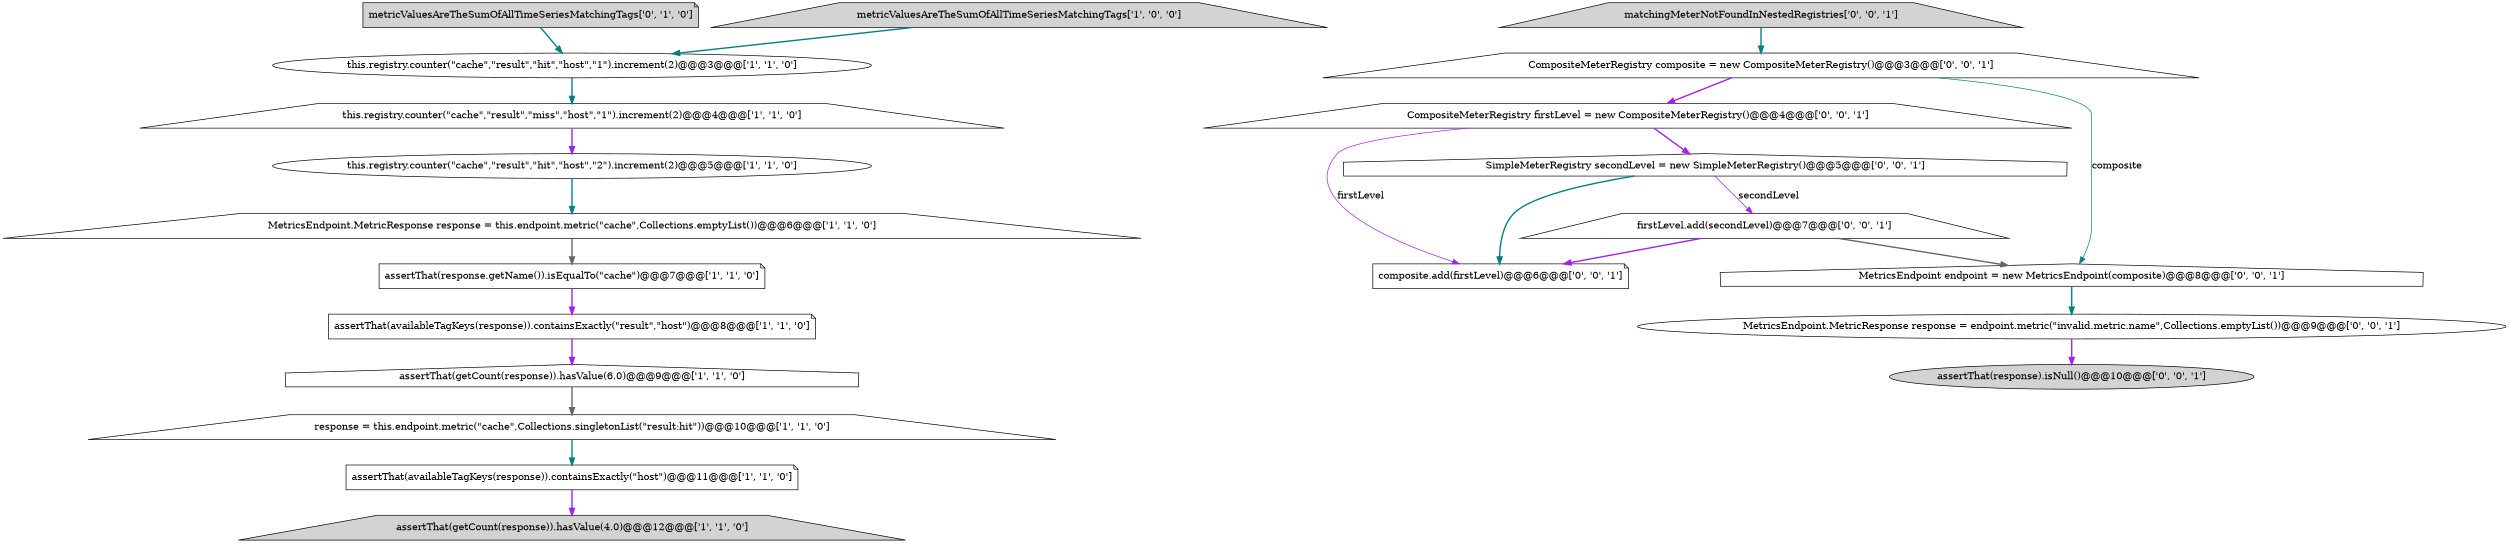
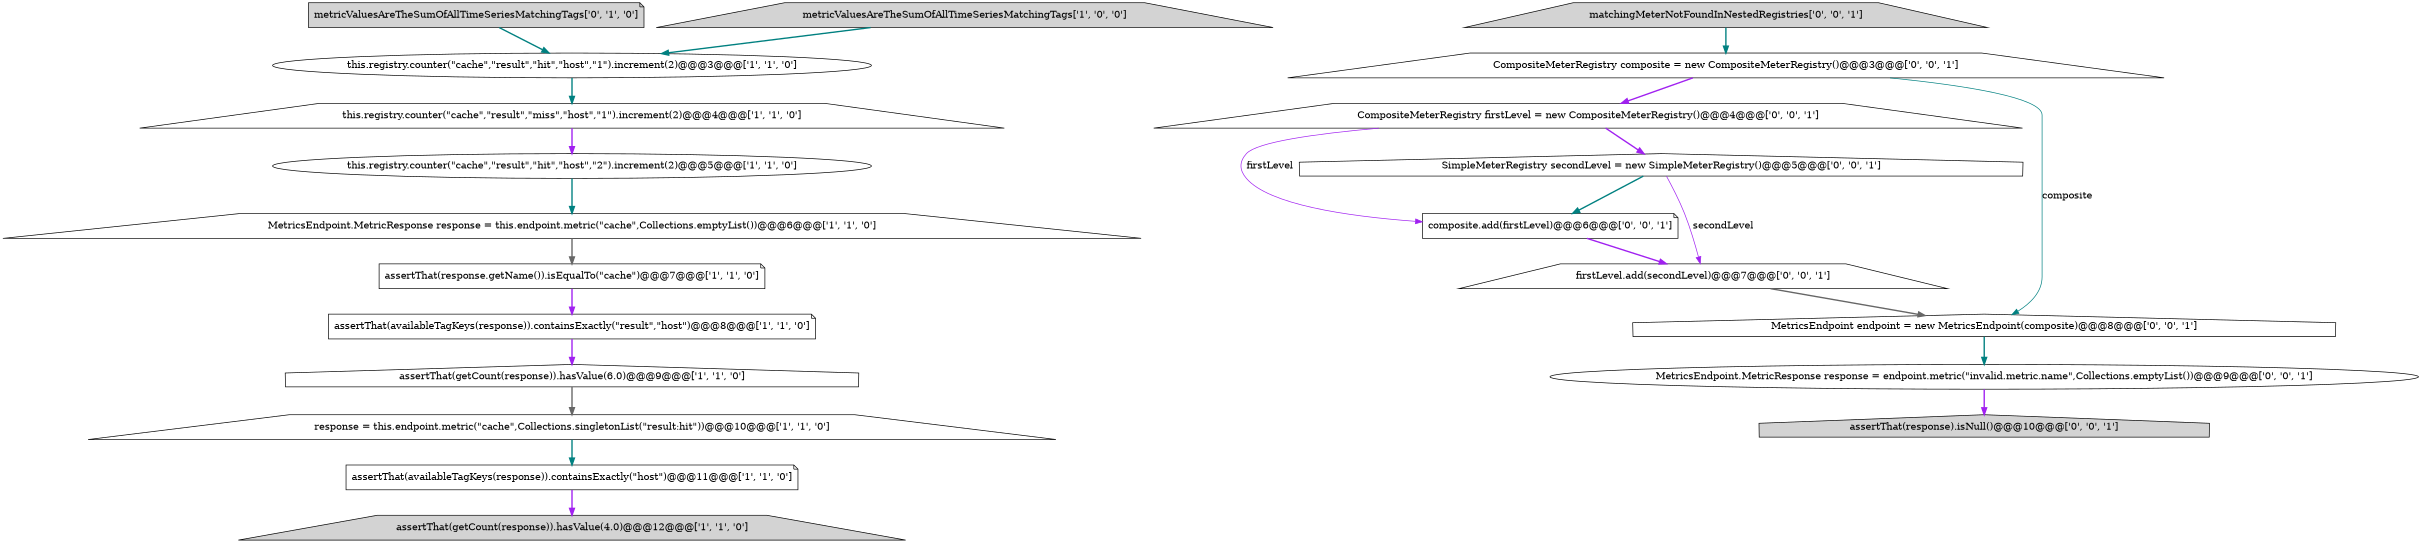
(1636, 250) -> (1623, 250)
(2072, 377) -> (1984, 427)
